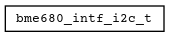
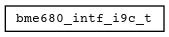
(85, 19) -> (85, 19)
